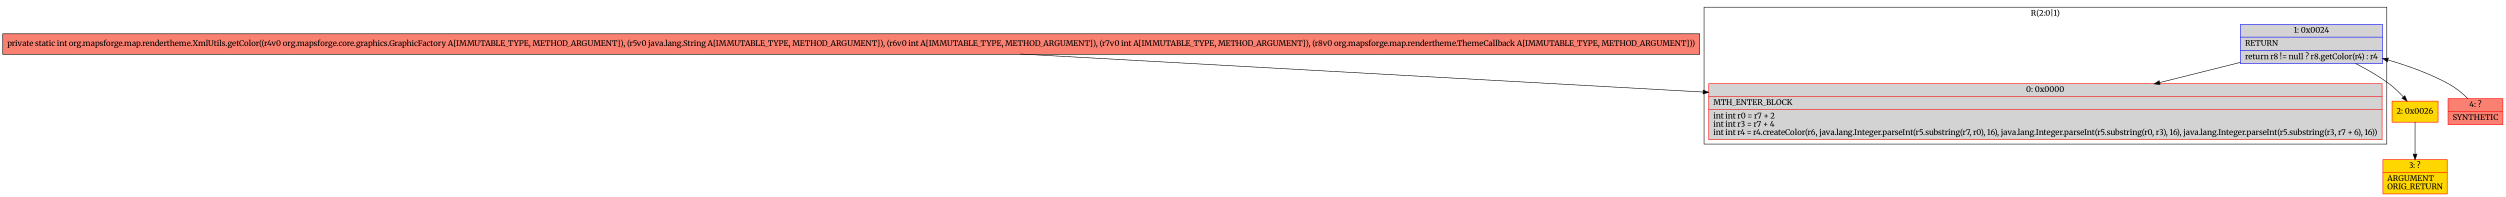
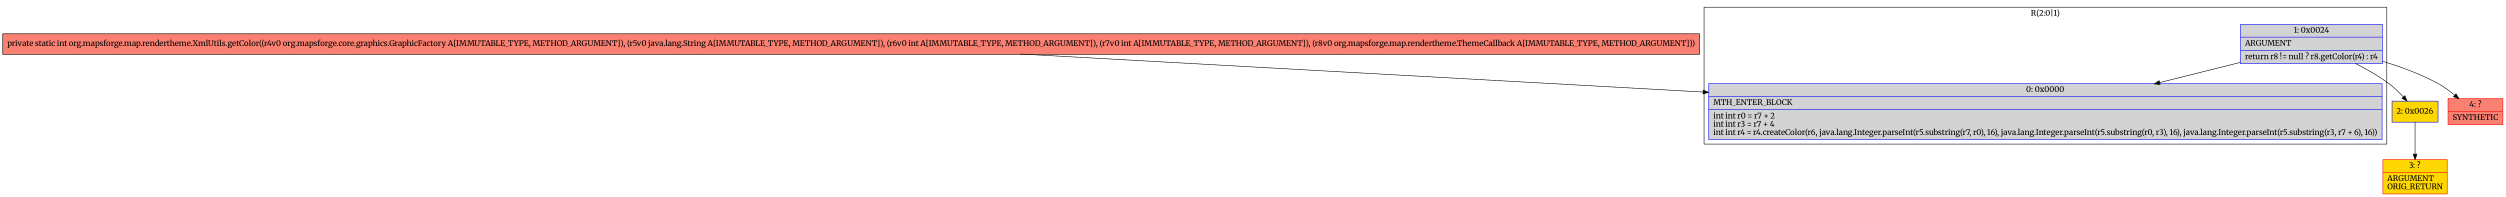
(2262, 44) -> (2268, 44)
(2430, 75) -> (2420, 75)
(2045, 112) -> (2045, 112)
(2415, 112) -> (2415, 112)
